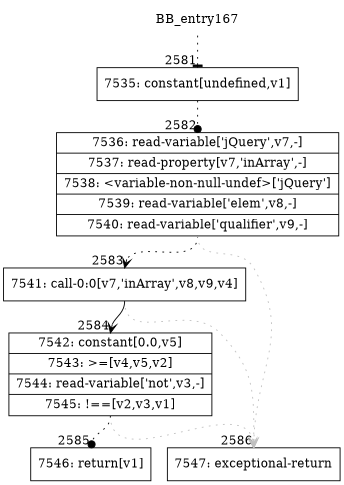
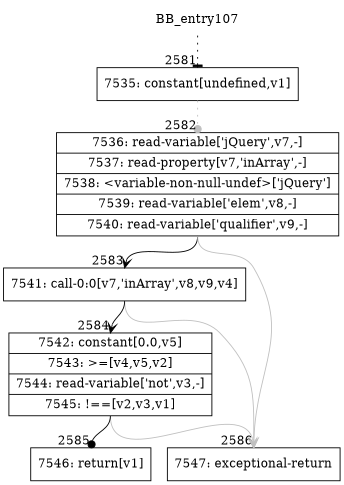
(198, 20) -> (198, 20)
(198, 113) -> (198, 113)
(166, 252) -> (166, 252)
(271, 317) -> (271, 317)
(221, 334) -> (221, 334)
(103, 429) -> (103, 429)
(178, 433) -> (178, 433)
